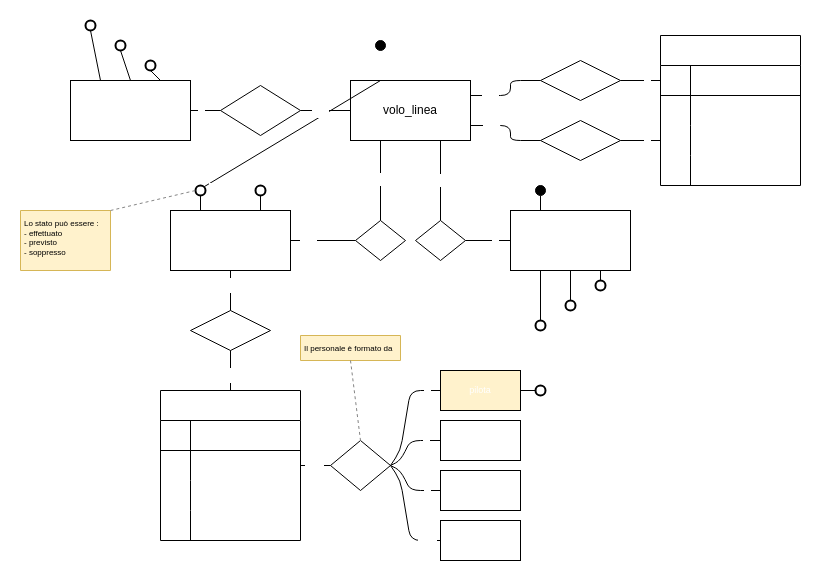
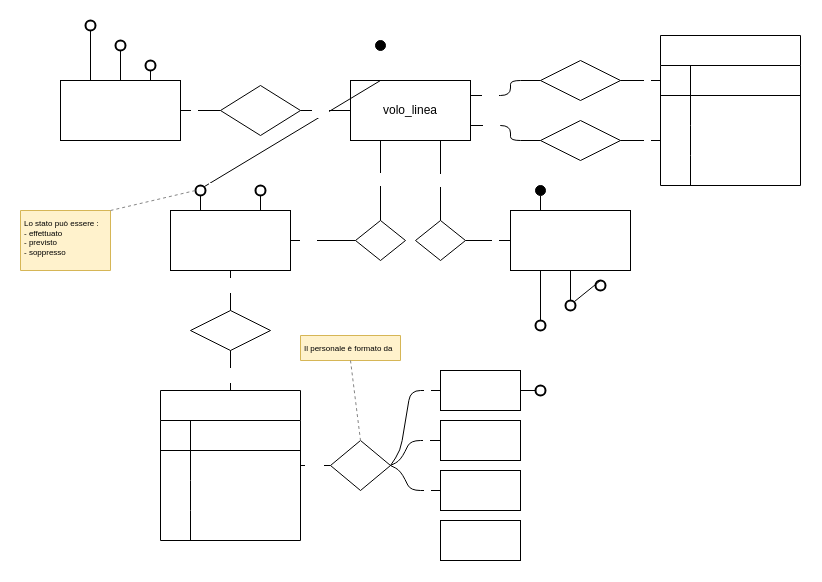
(131, 111) -> (121, 111)
(601, 276) -> (588, 291)
(481, 391) -> (481, 391)
(405, 507) -> none
